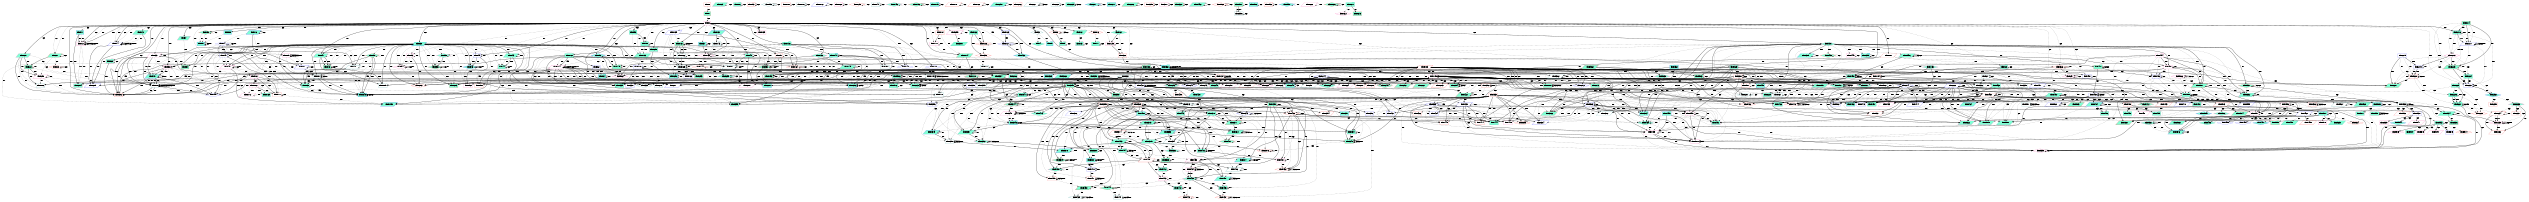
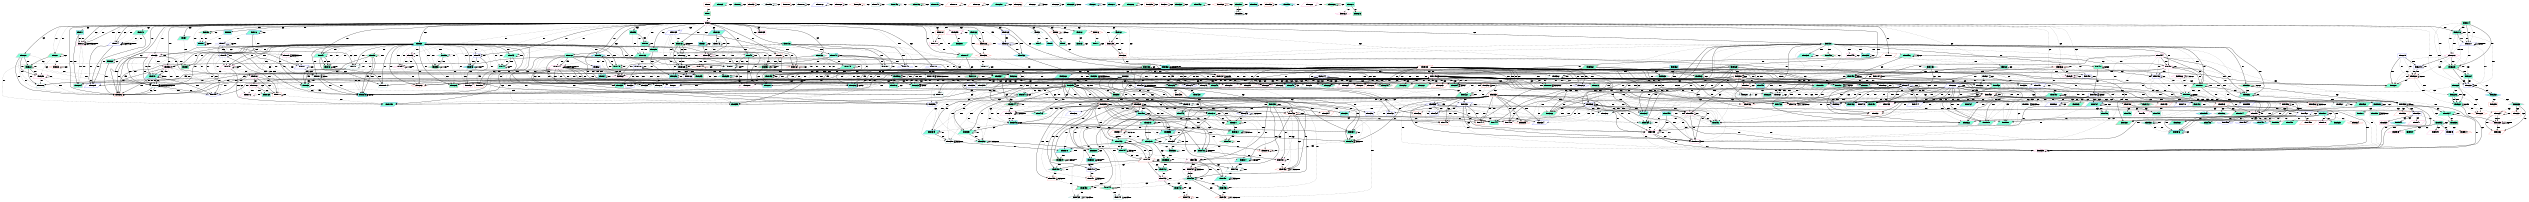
(1048, 76) -> none
(1470, 110) -> (1470, 110)
(2420, 132) -> none
